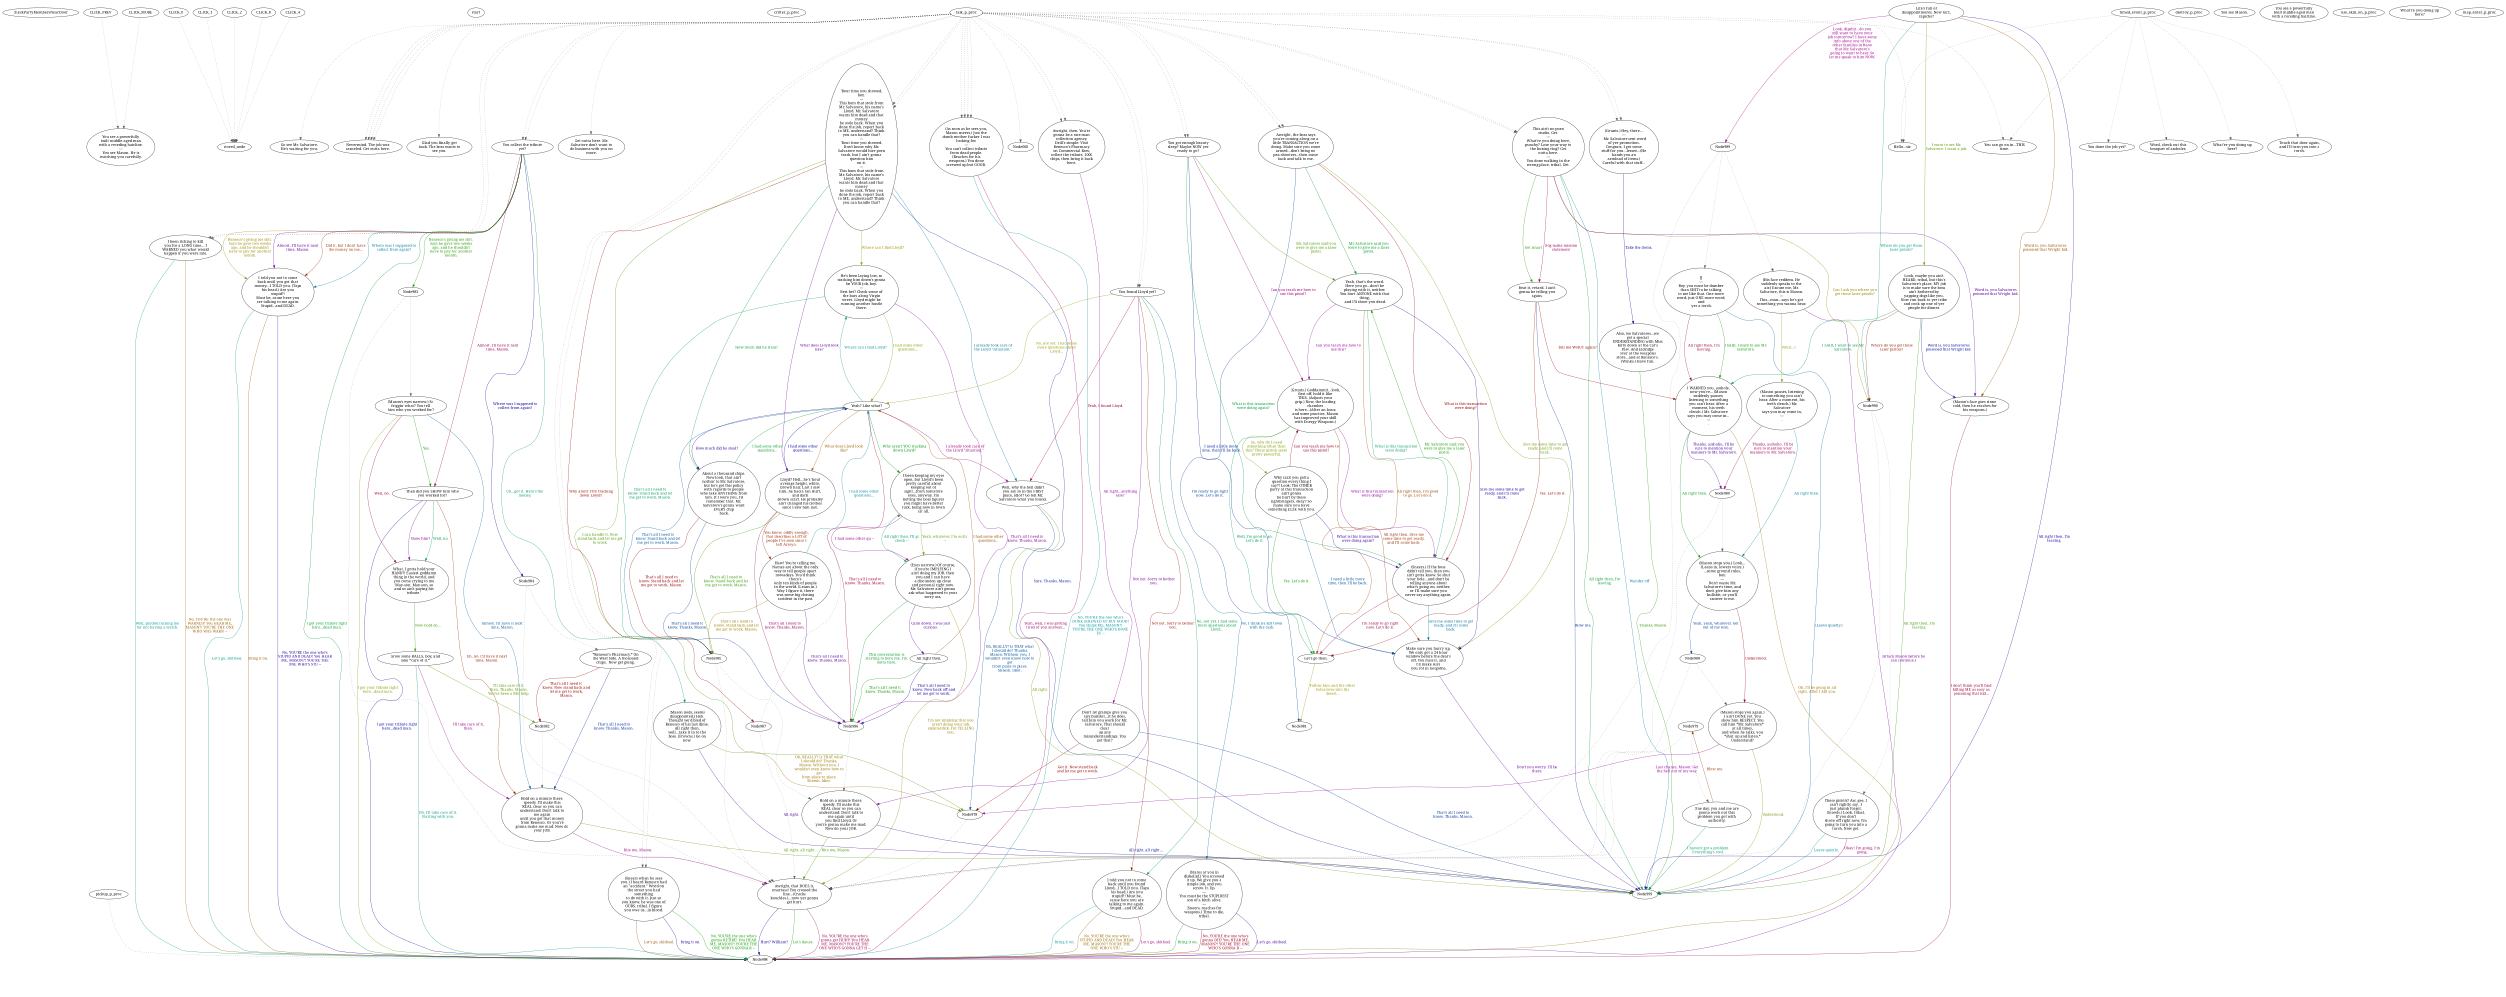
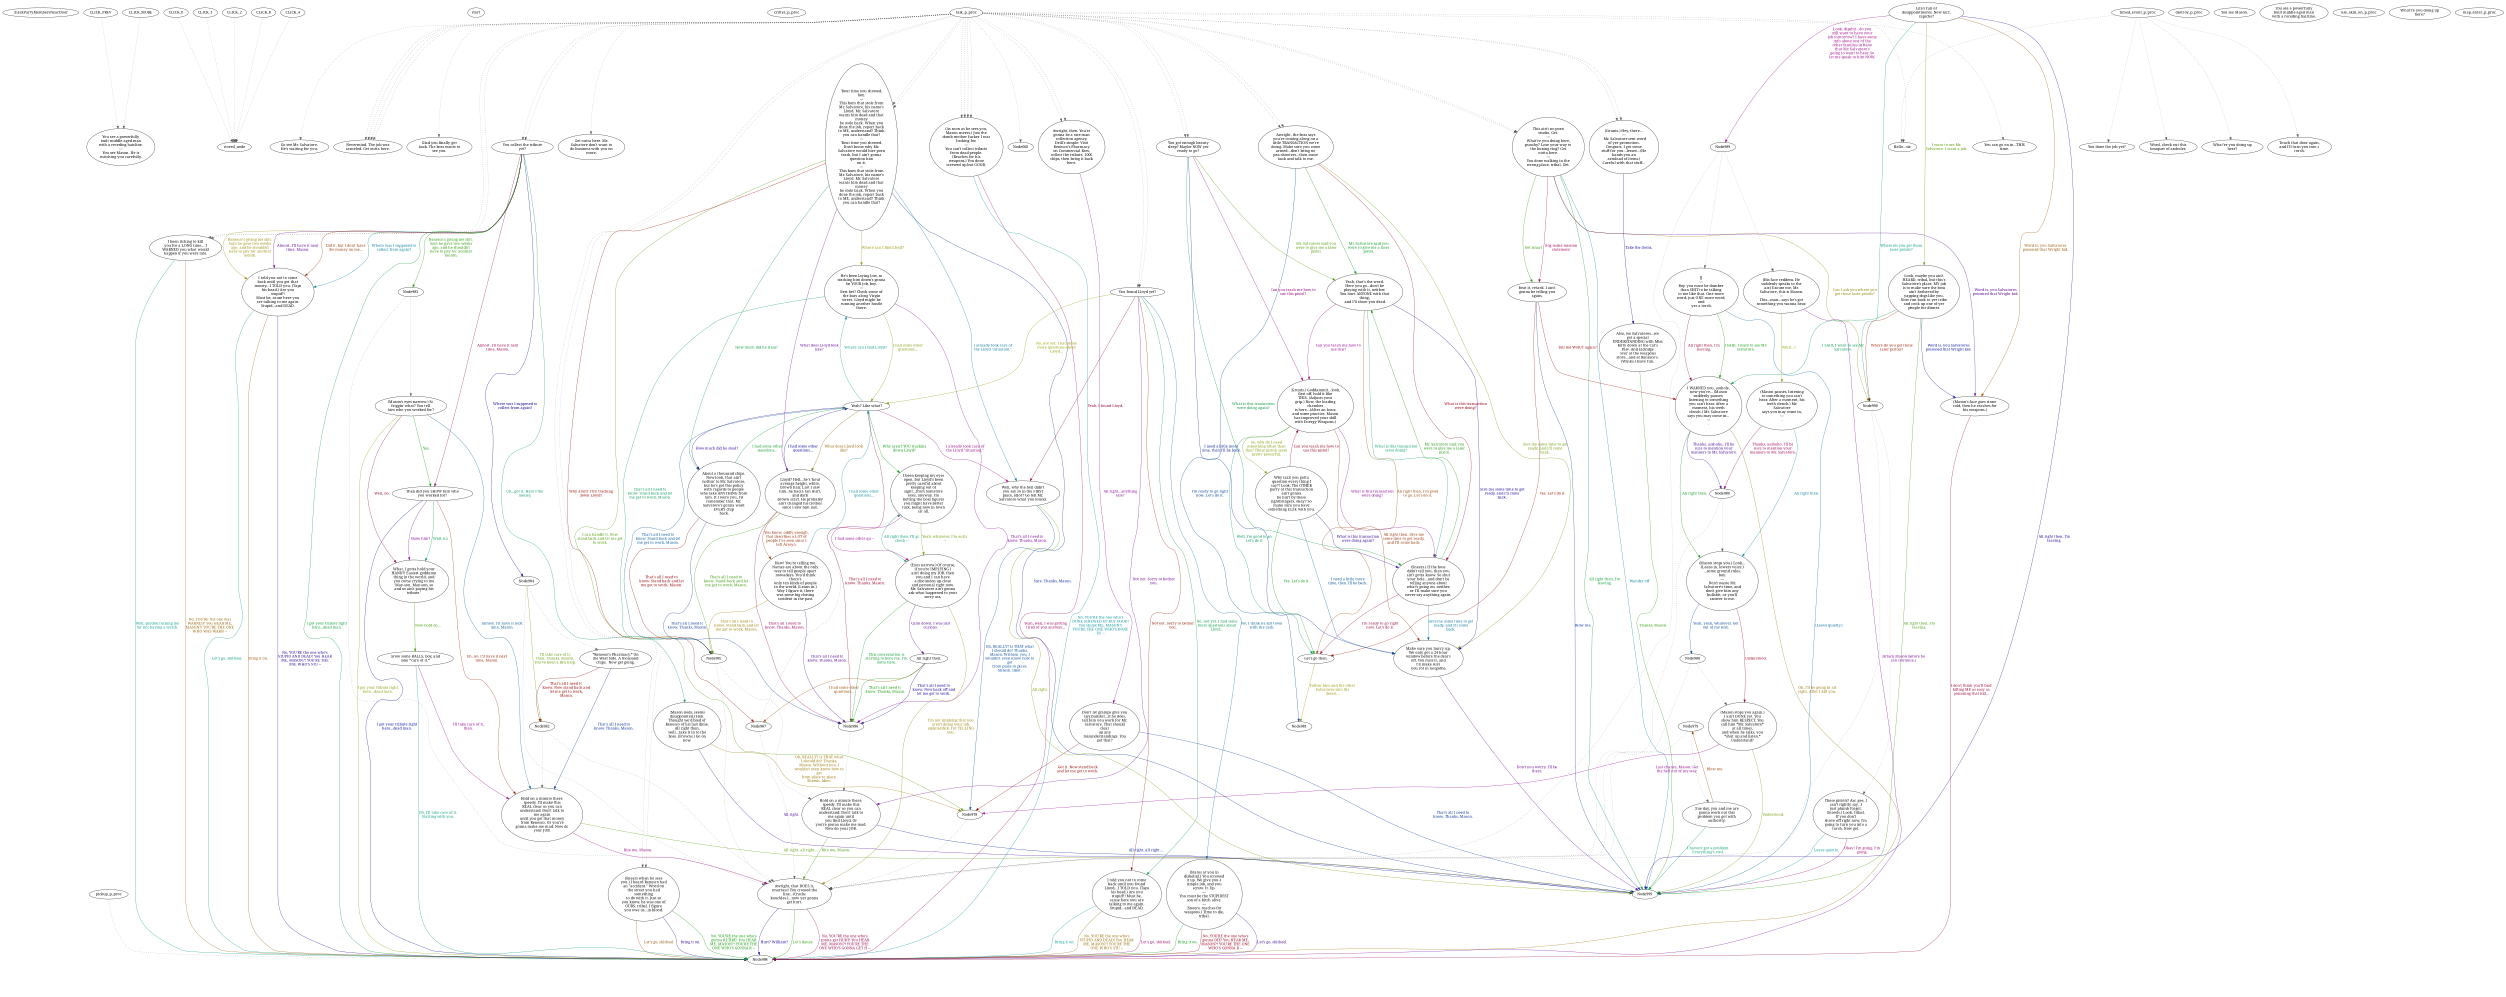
(2068, 73) -> none
(971, 515) -> (842, 679)
(480, 693) -> (533, 653)
